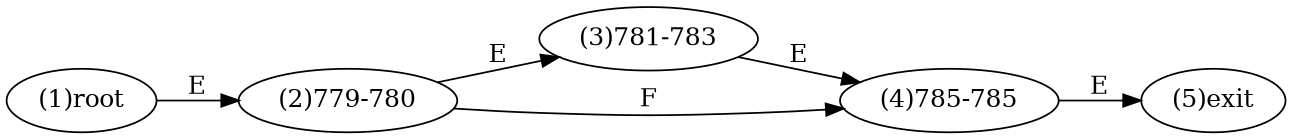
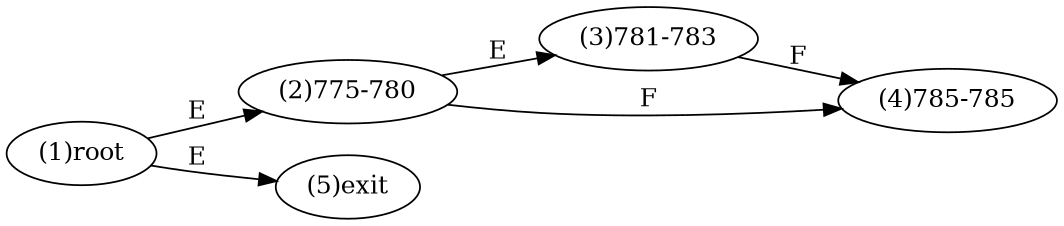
(799, 56) -> (798, 57)
(348, 101) -> (348, 92)
(1091, 101) -> (205, 173)
